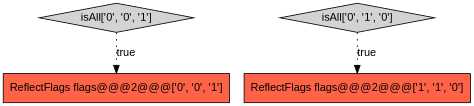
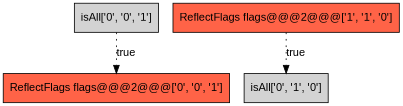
(116, 18) -> (116, 18)
(357, 18) -> (286, 88)
(357, 49) -> (286, 49)
